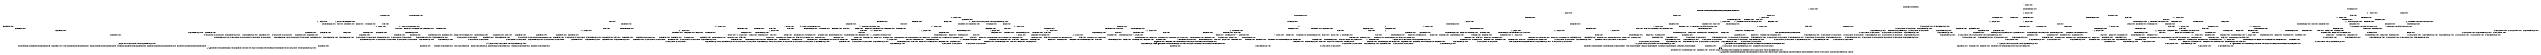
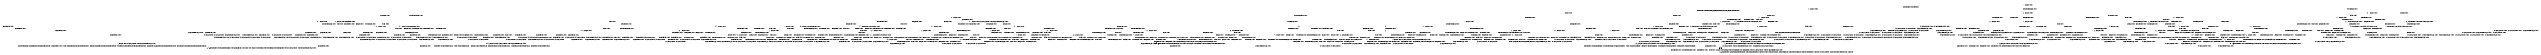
(2247, 30) -> (2194, 33)
(1210, 33) -> none
